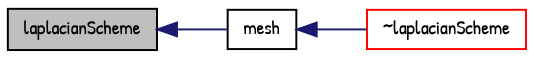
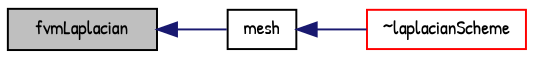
(82, 29) -> (82, 29)
